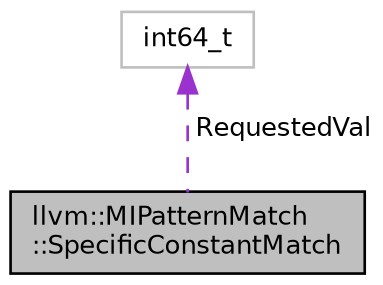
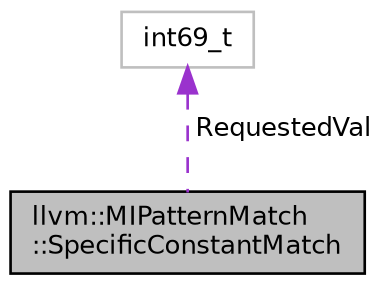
(188, 40) -> (188, 40)
